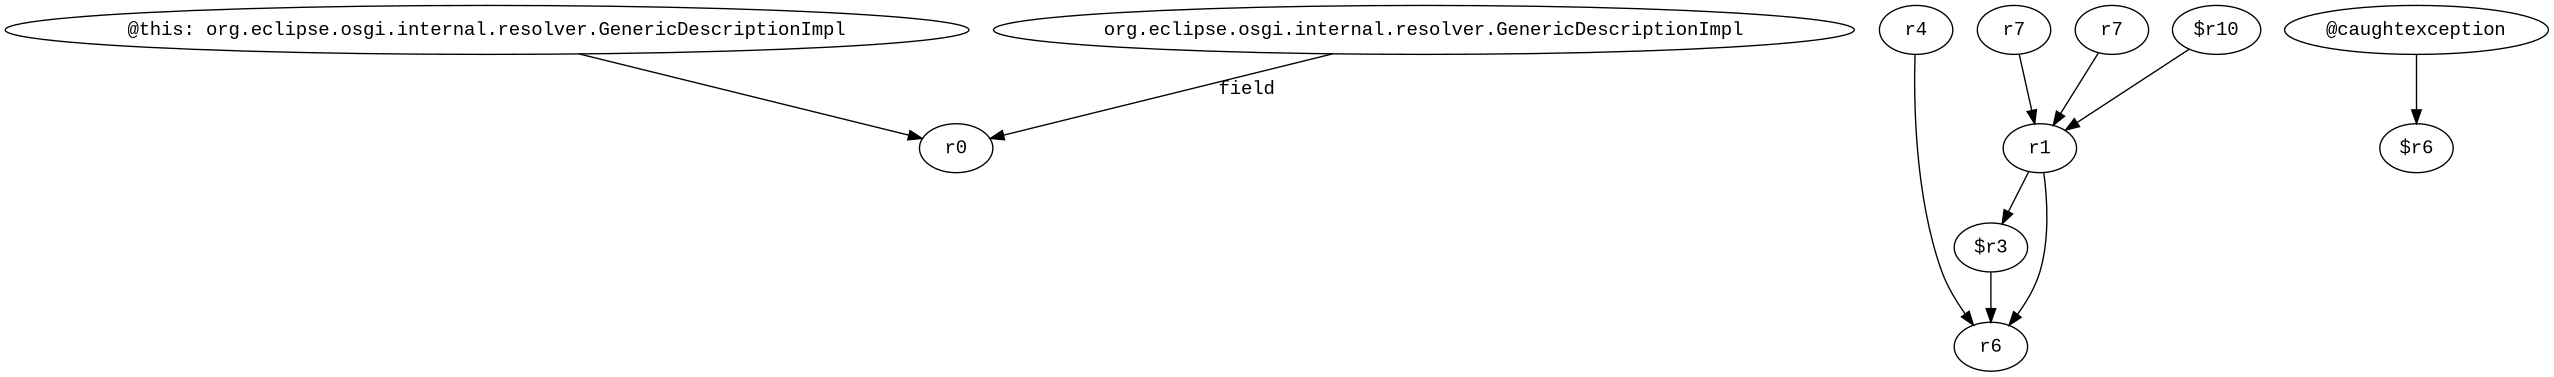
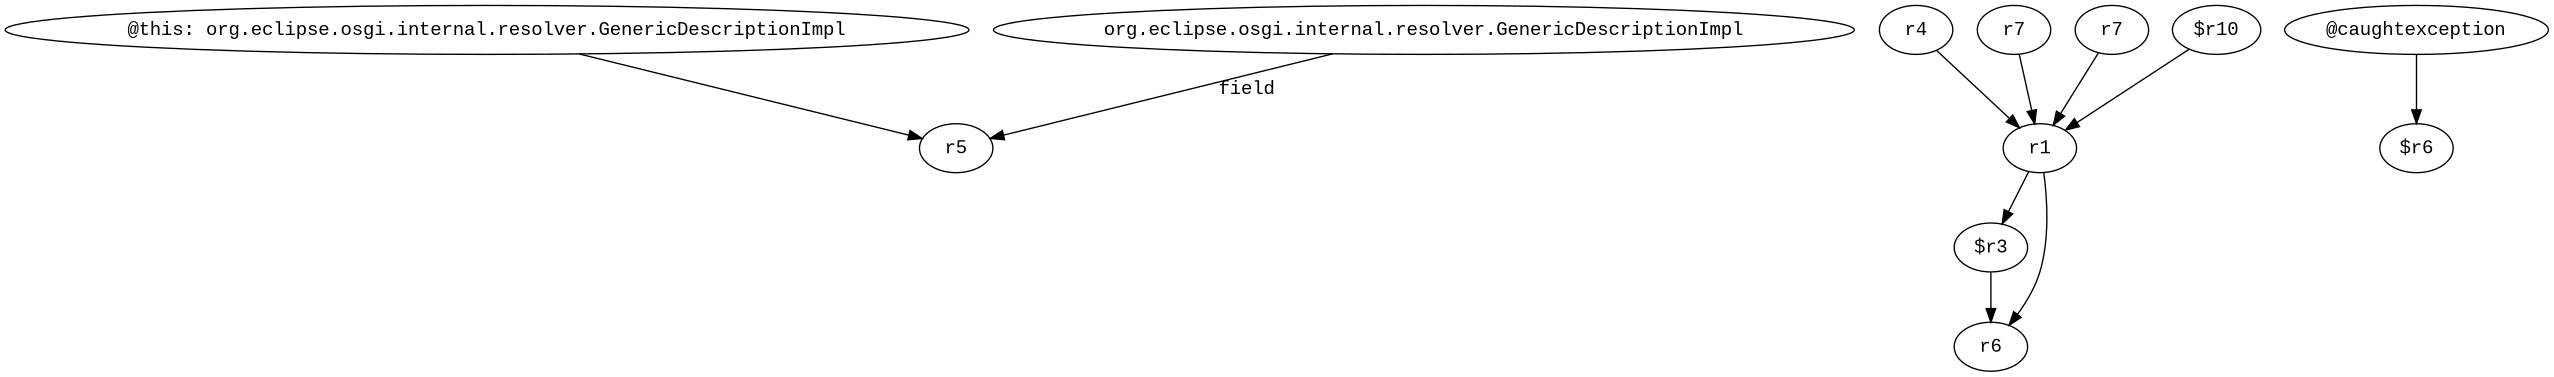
(956, 148) -> (956, 148)
(1922, 188) -> (1973, 84)
